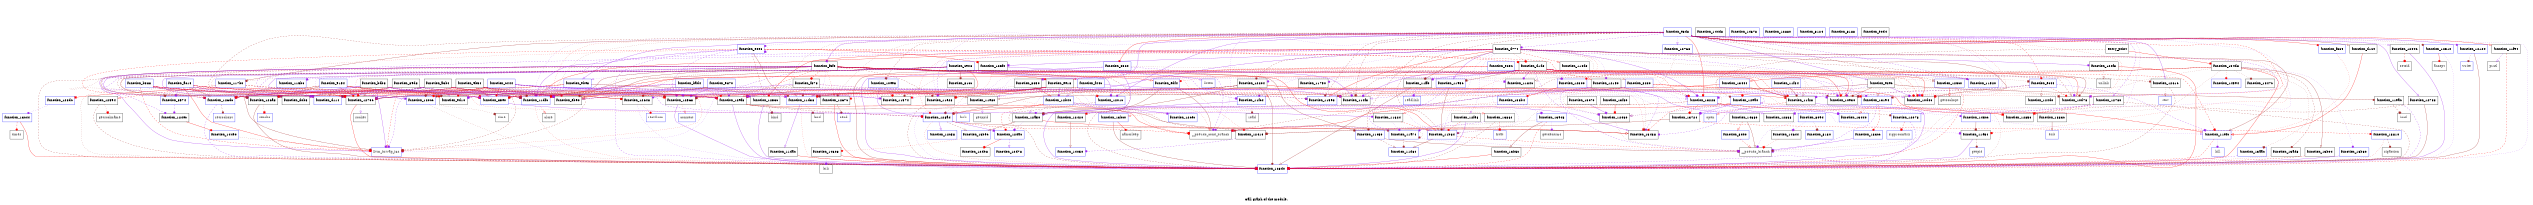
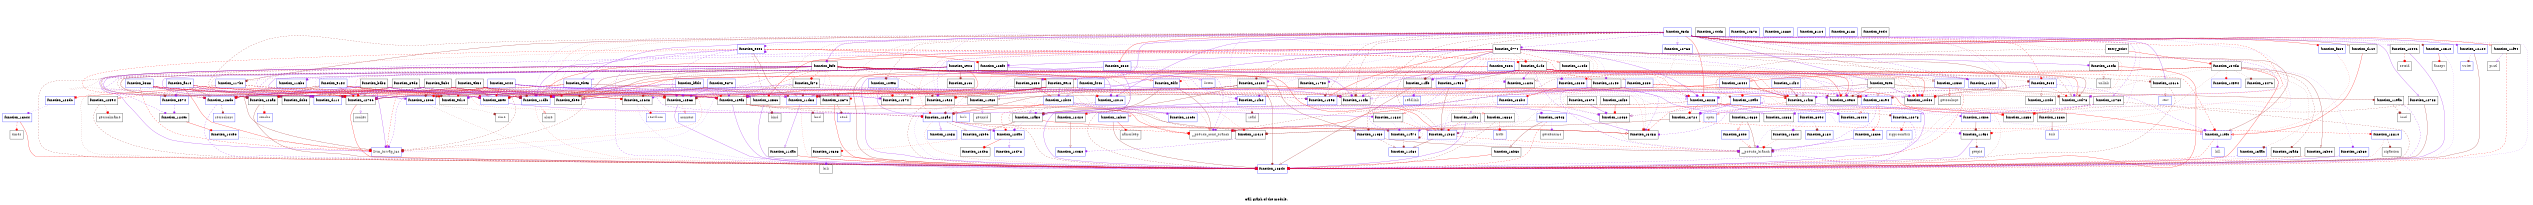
(929, 83) -> (929, 83)
